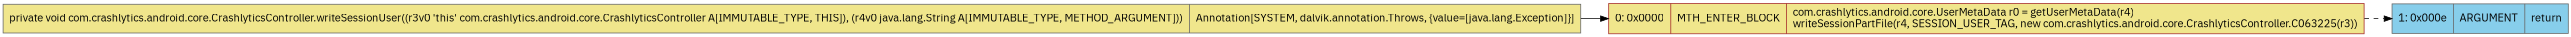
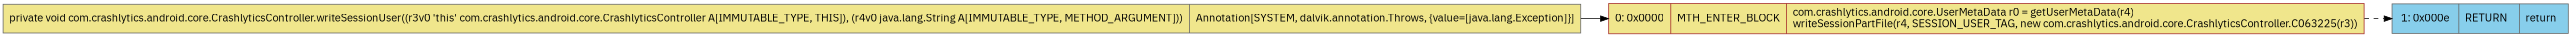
(2489, 18) -> (2486, 18)
